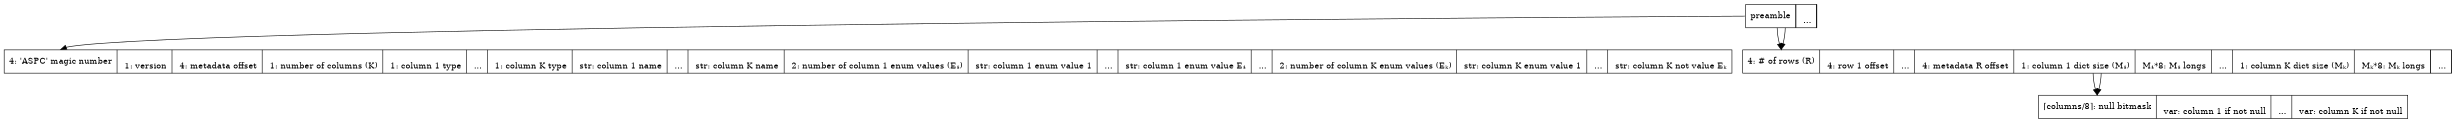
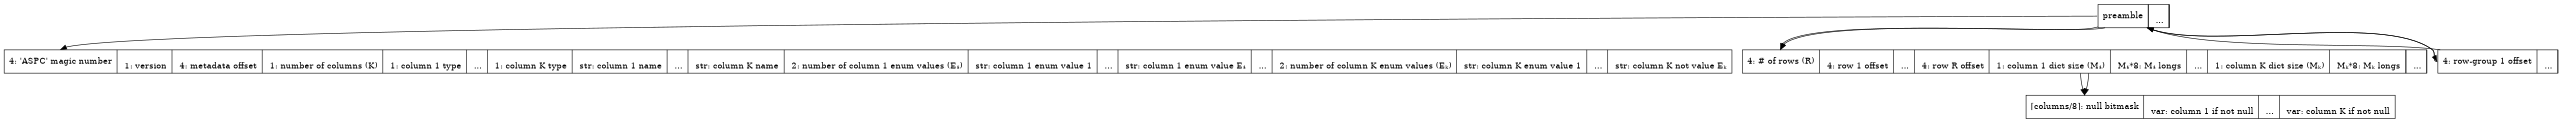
none -> (2498, 62)
(1964, 66) -> (1952, 66)
